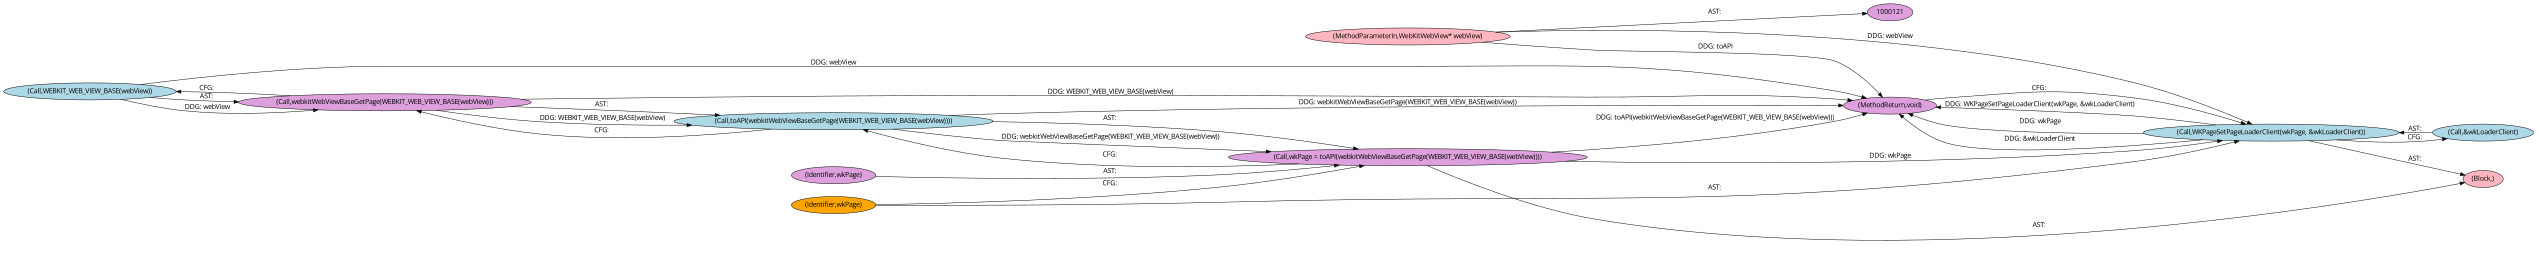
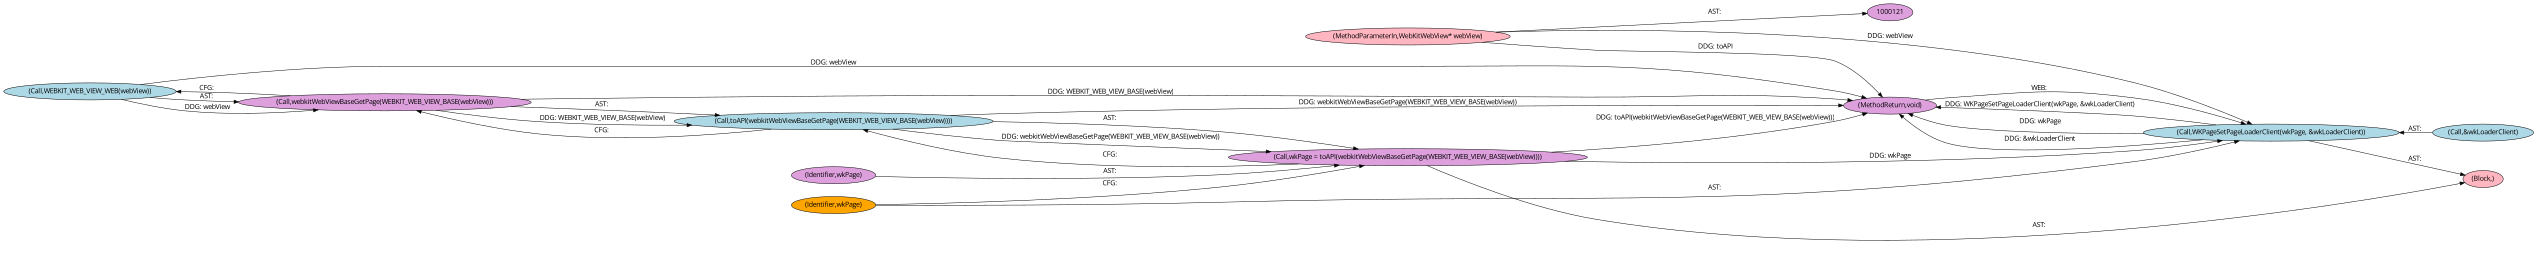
(2040, 88) -> (2040, 88)
(90, 91) -> (90, 91)
(2390, 142) -> none
